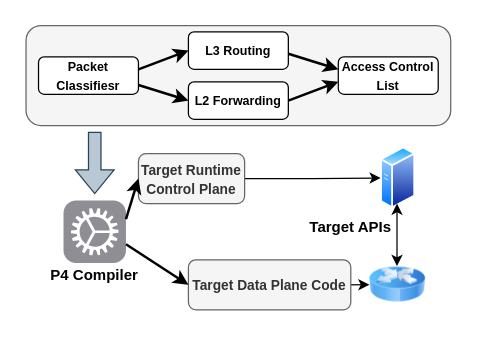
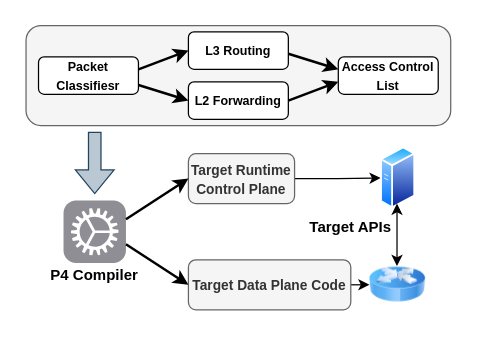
(191, 179) -> (241, 179)
